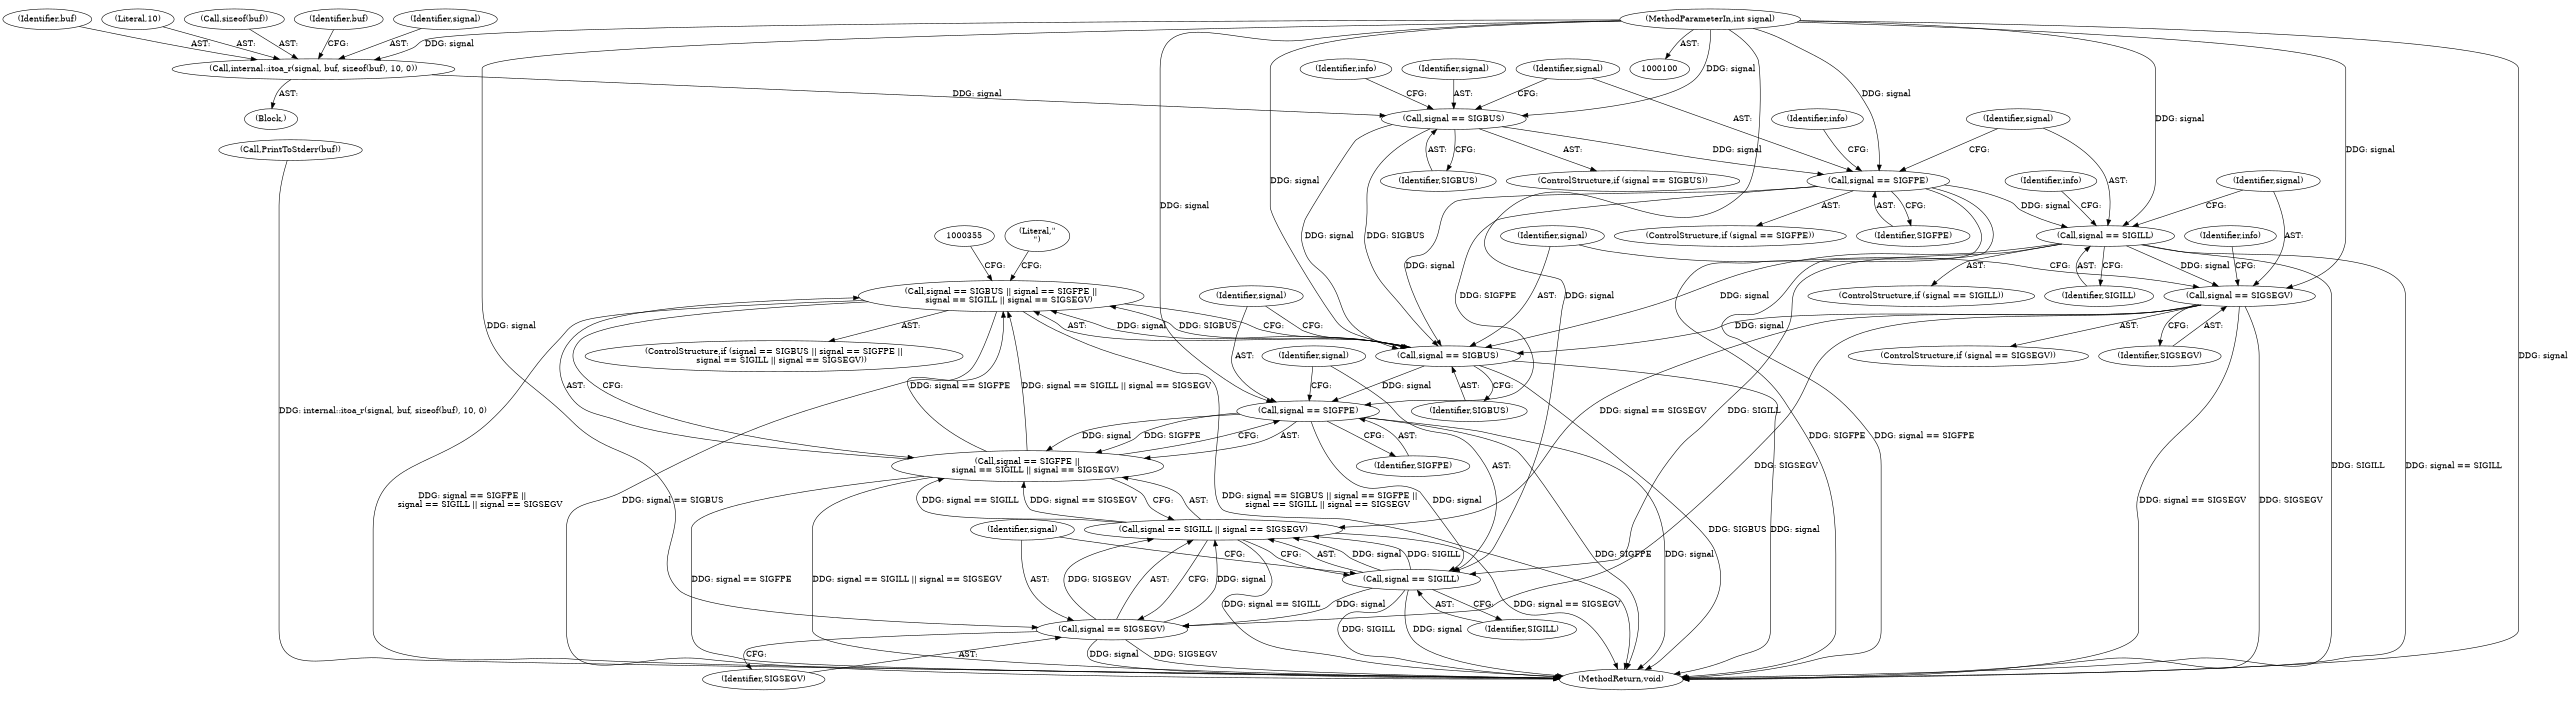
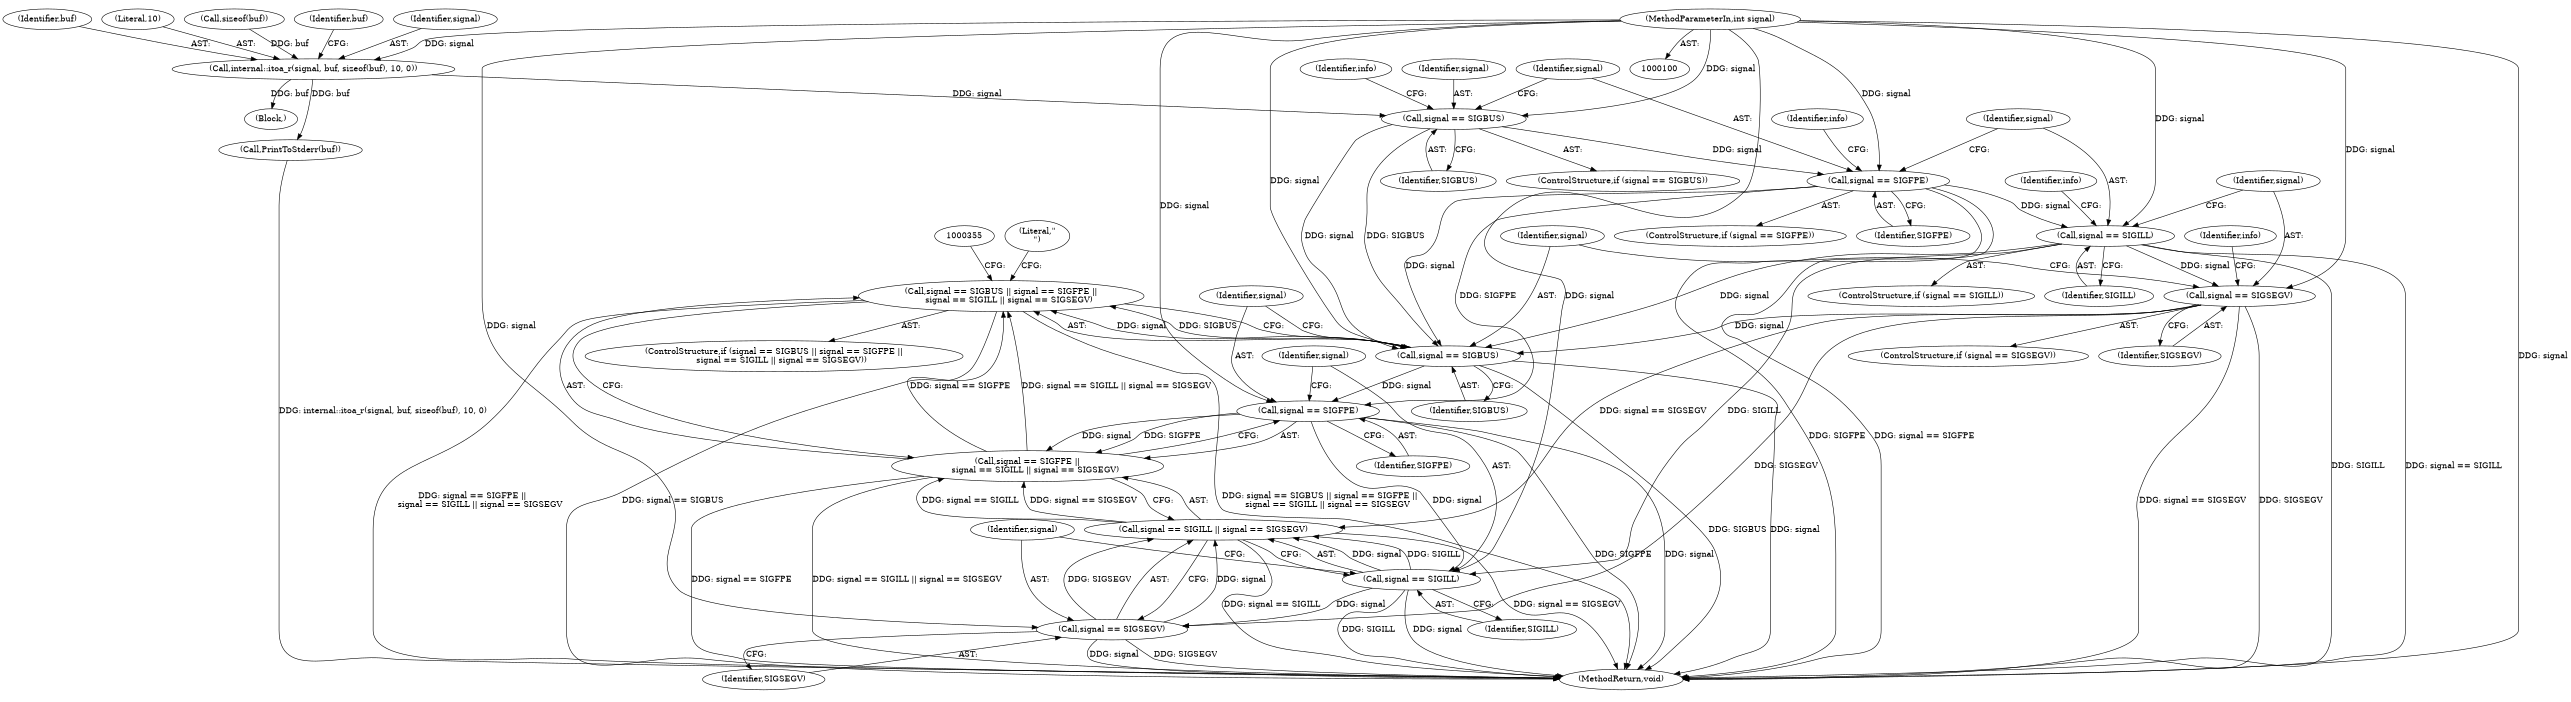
(290, 44) -> (290, 44)
(290, 94) -> (290, 94)
none -> (309, 108)
